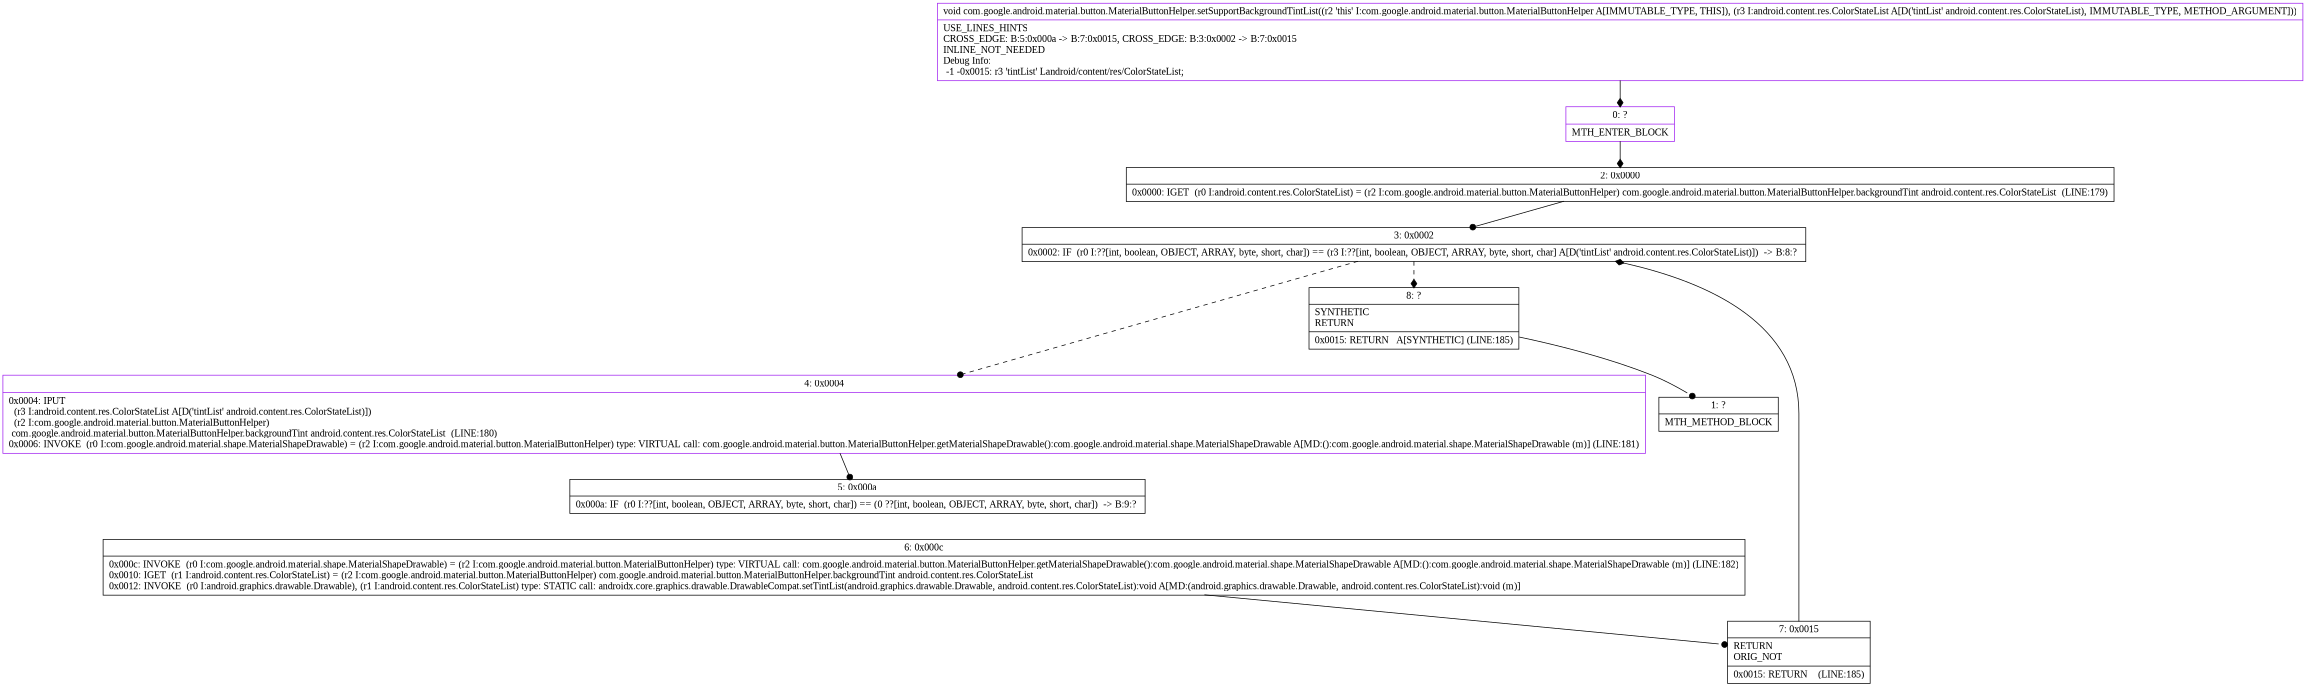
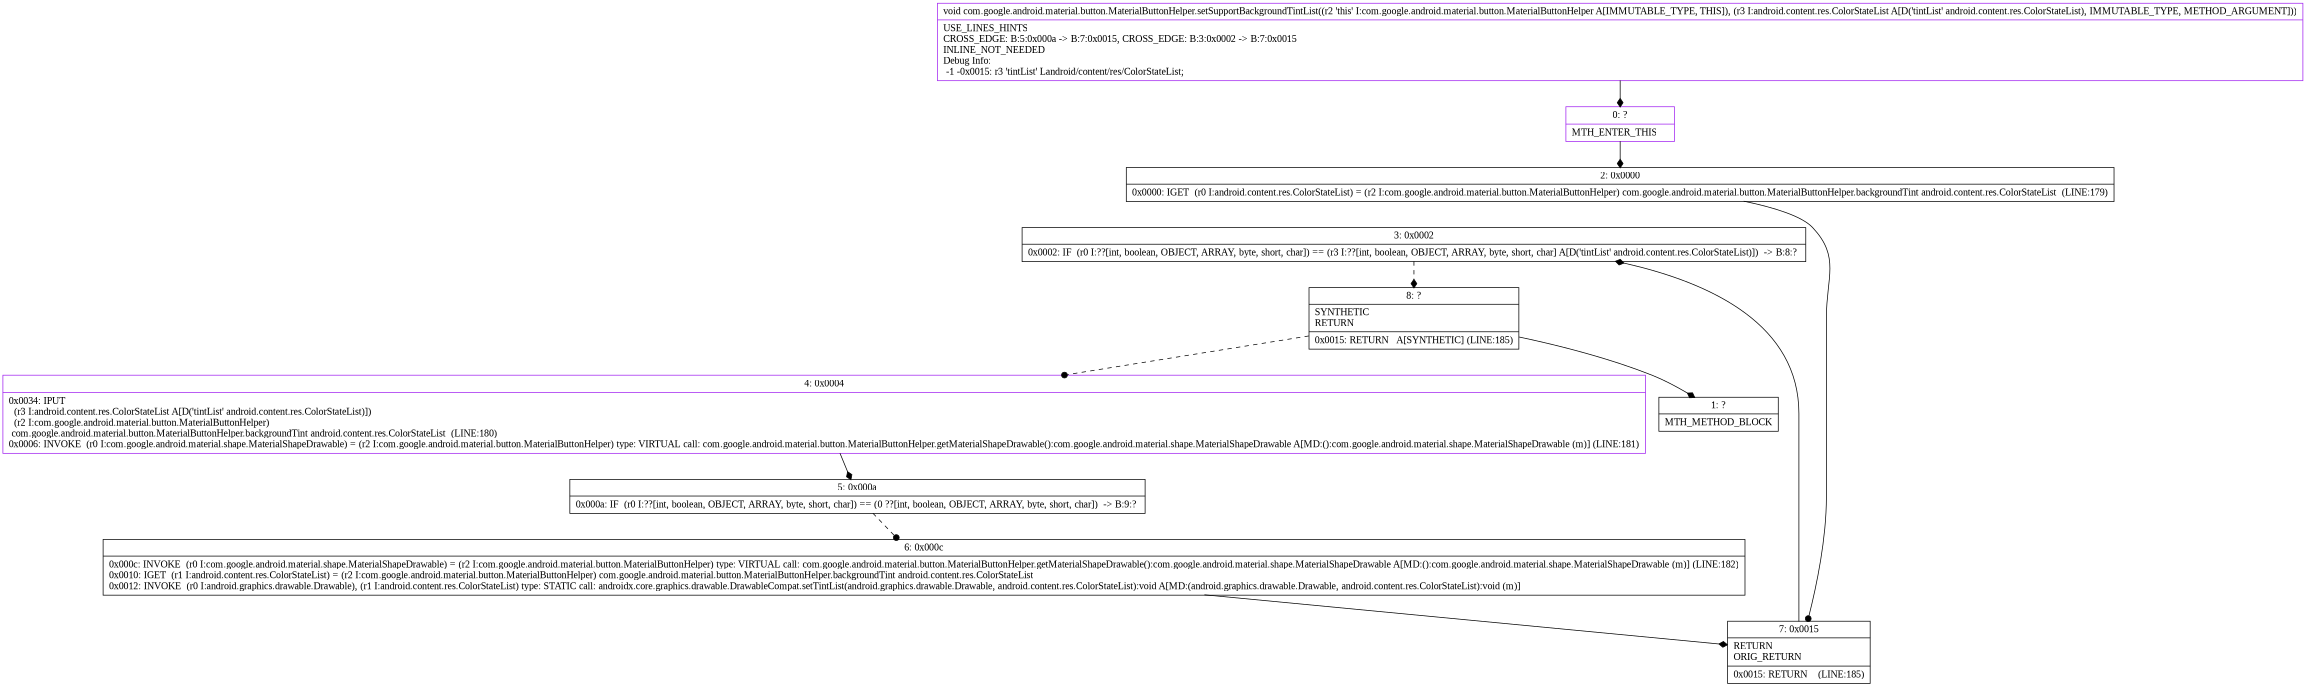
(1620, 132) -> (1614, 132)
(1520, 214) -> (1826, 383)
(1161, 318) -> (1188, 355)
(1605, 359) -> (1605, 359)
(40, 401) -> (40, 401)
(844, 464) -> (844, 464)
none -> (884, 524)
(1462, 619) -> (1462, 619)
(1758, 657) -> (1767, 657)
